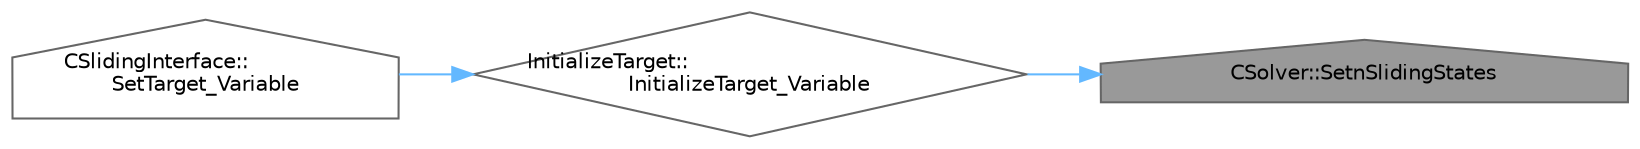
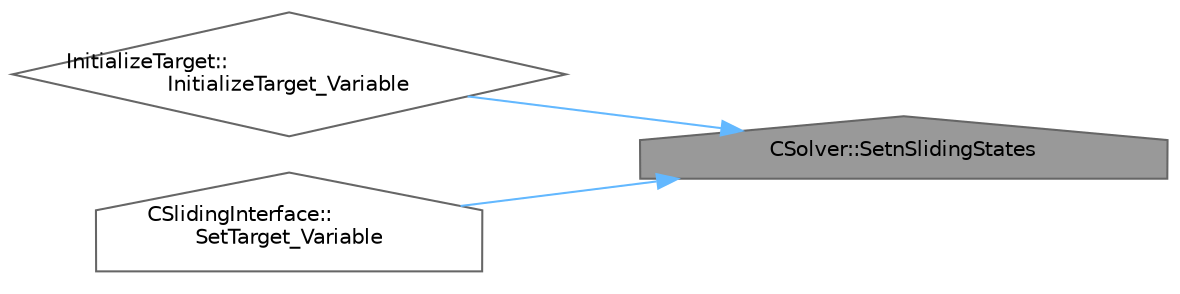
(425, 74) -> (559, 194)
